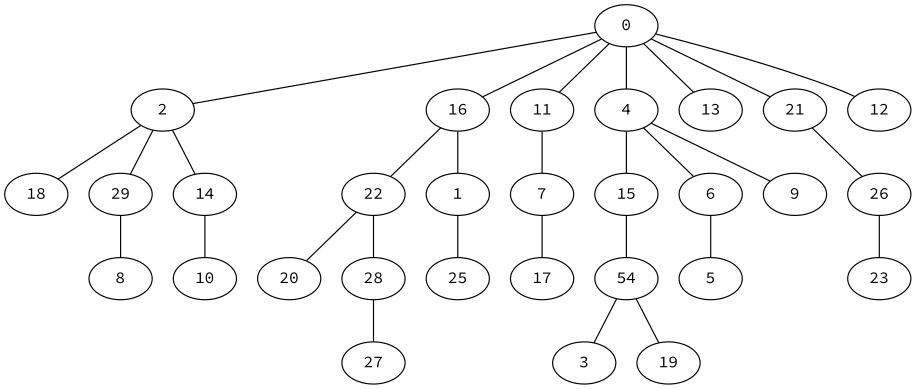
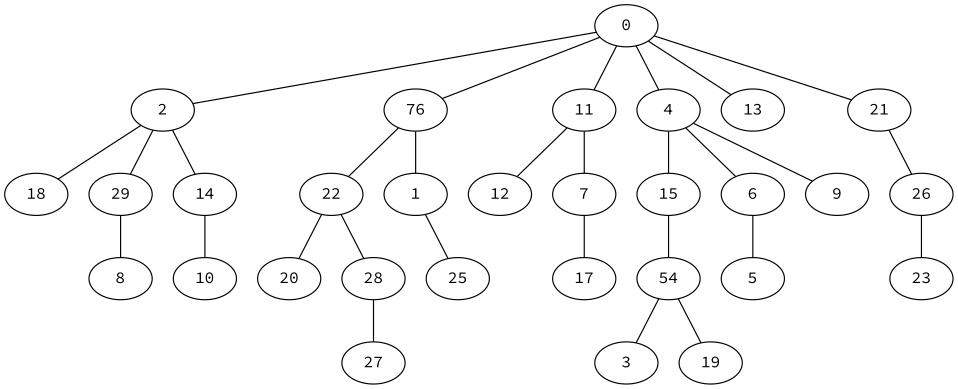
(756, 62) -> (542, 152)
(458, 110) -> (416, 110)
